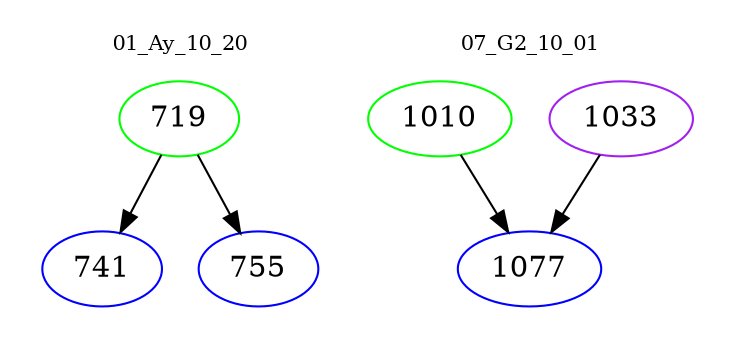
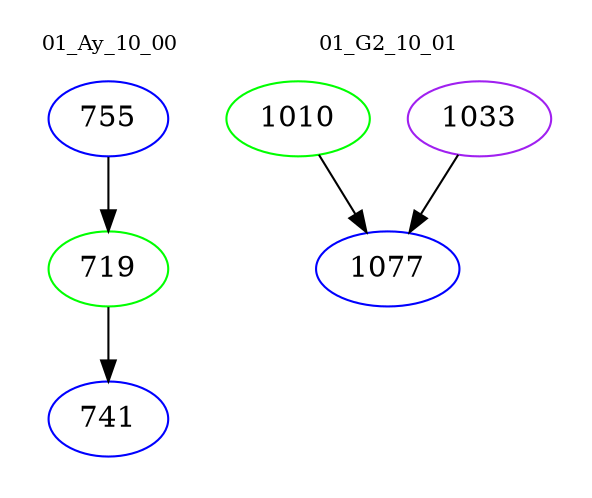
(180, 45) -> (109, 45)
(531, 45) -> (389, 45)
(214, 185) -> (108, 184)
